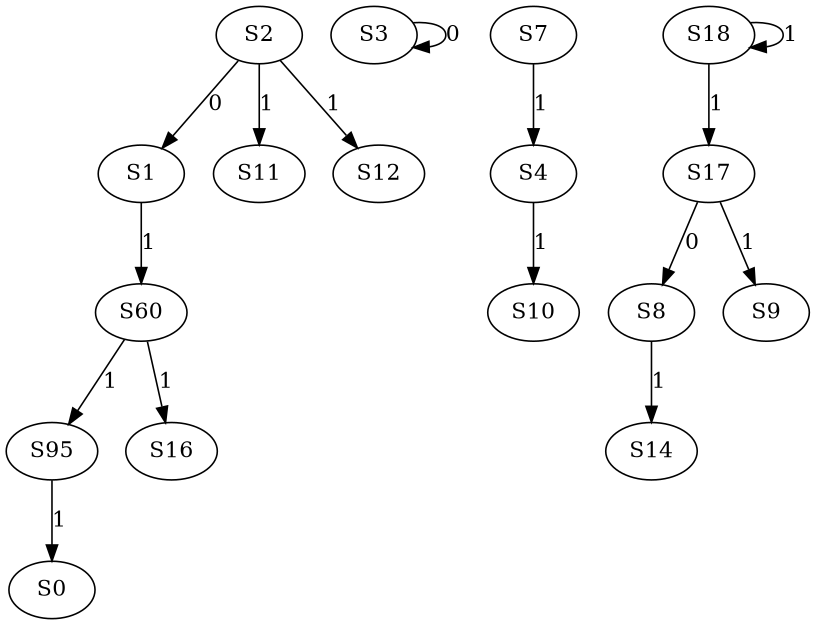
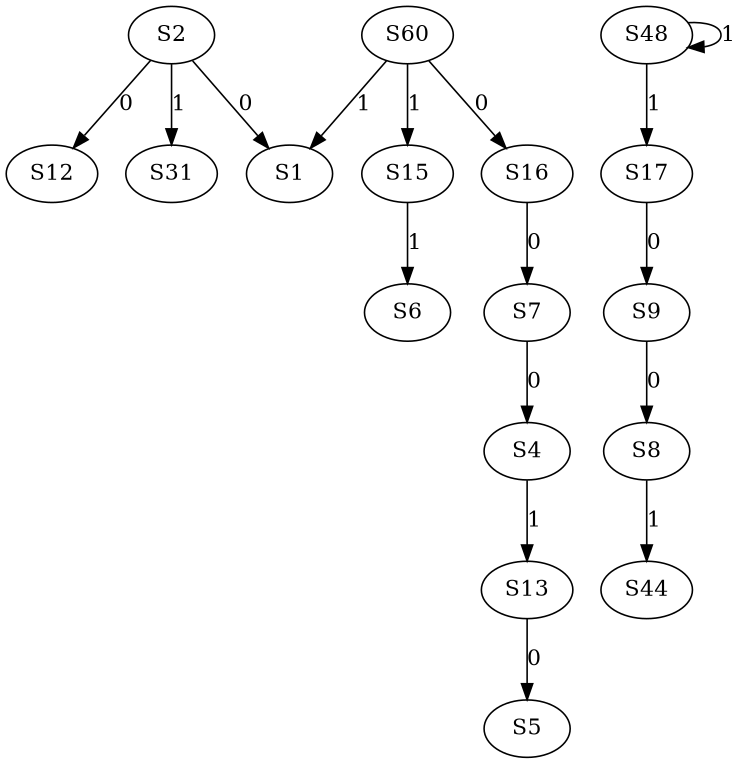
(374, 35) -> none
(709, 35) -> (647, 35)
(334, 104) -> (127, 104)
(541, 104) -> (535, 382)
(259, 174) -> (172, 174)
(141, 235) -> (354, 98)
none -> (527, 235)
(683, 236) -> (647, 374)
(749, 243) -> (655, 243)
(534, 313) -> (527, 590)
(167, 382) -> (482, 104)
(52, 451) -> (408, 174)
(651, 451) -> (647, 590)
(52, 590) -> (408, 313)
none -> (527, 729)
